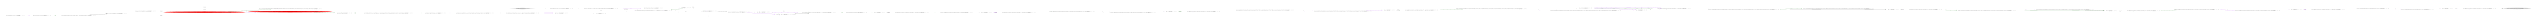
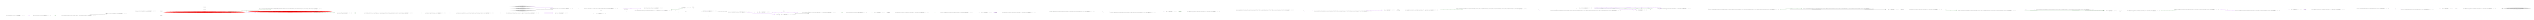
none -> (523, 6)
none -> (523, 11)
